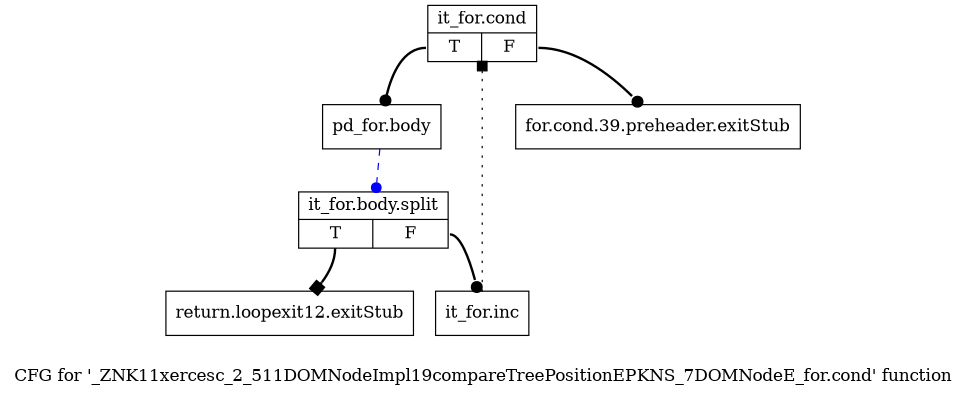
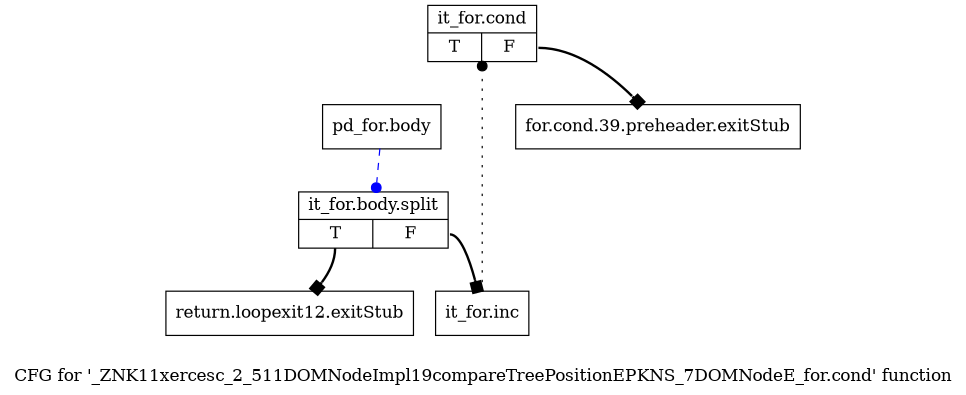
(590, 63) -> (590, 63)
(399, 65) -> none
(482, 183) -> (482, 183)
(466, 254) -> (466, 254)
